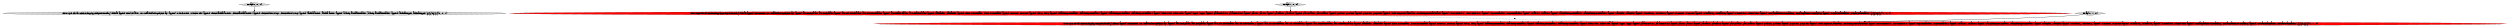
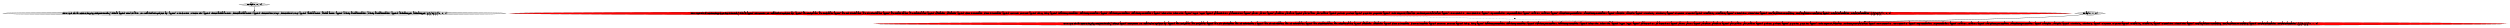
(1290, 5) -> none
